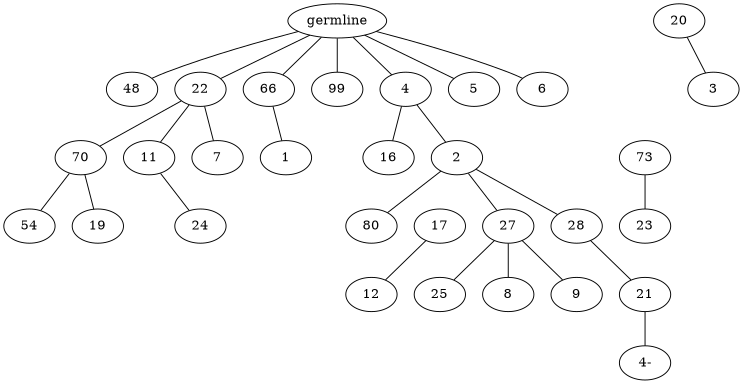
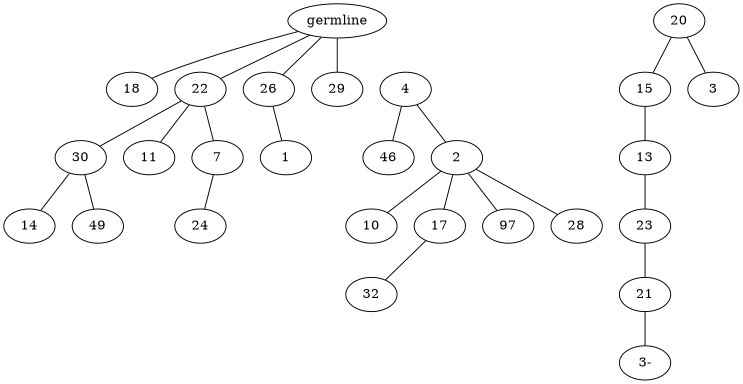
(372, 56) -> none
(132, 89) -> (132, 89)
(269, 89) -> (269, 89)
(337, 89) -> (337, 89)
(474, 89) -> none
(542, 89) -> none
none -> (645, 89)
(81, 158) -> (81, 158)
(389, 158) -> (389, 158)
(645, 158) -> (645, 158)
(175, 192) -> (209, 192)
none -> (448, 192)
(29, 226) -> (29, 226)
(98, 226) -> (98, 226)
(371, 226) -> (371, 226)
(508, 226) -> (508, 226)
(611, 260) -> (645, 260)
(371, 294) -> (371, 294)
(440, 294) -> none
(508, 294) -> none
(577, 294) -> none
(645, 363) -> (645, 363)
